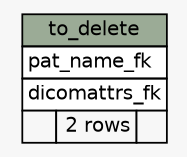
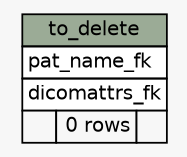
(98, 126) -> (98, 126)
